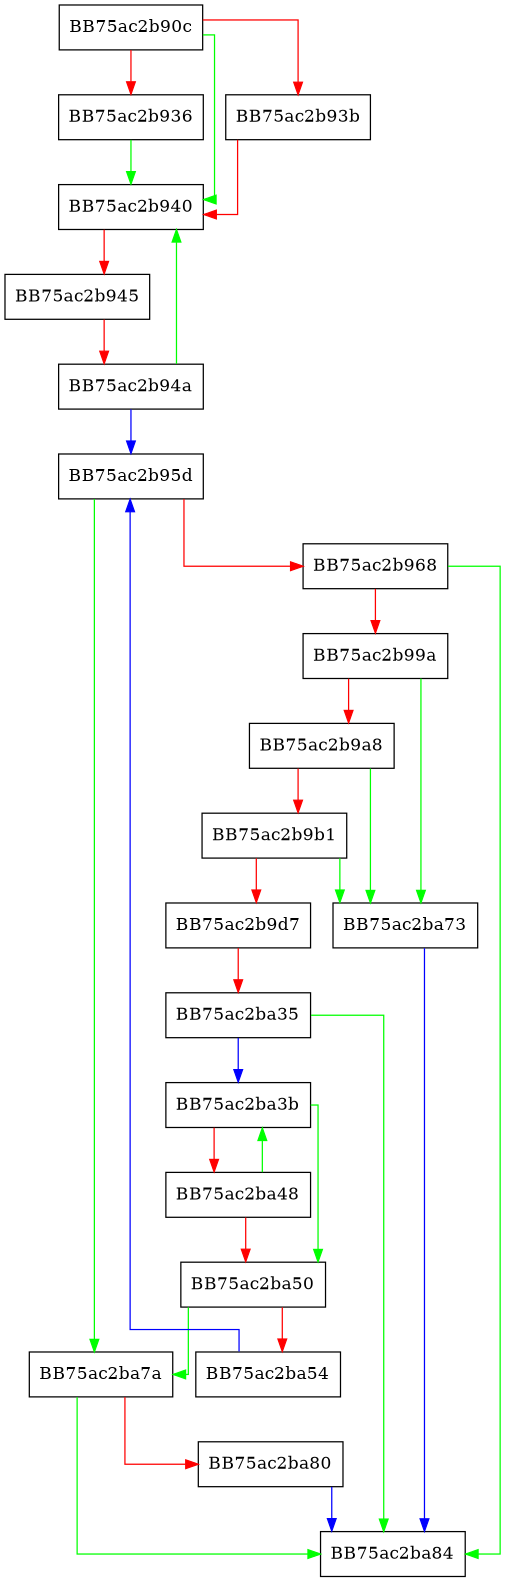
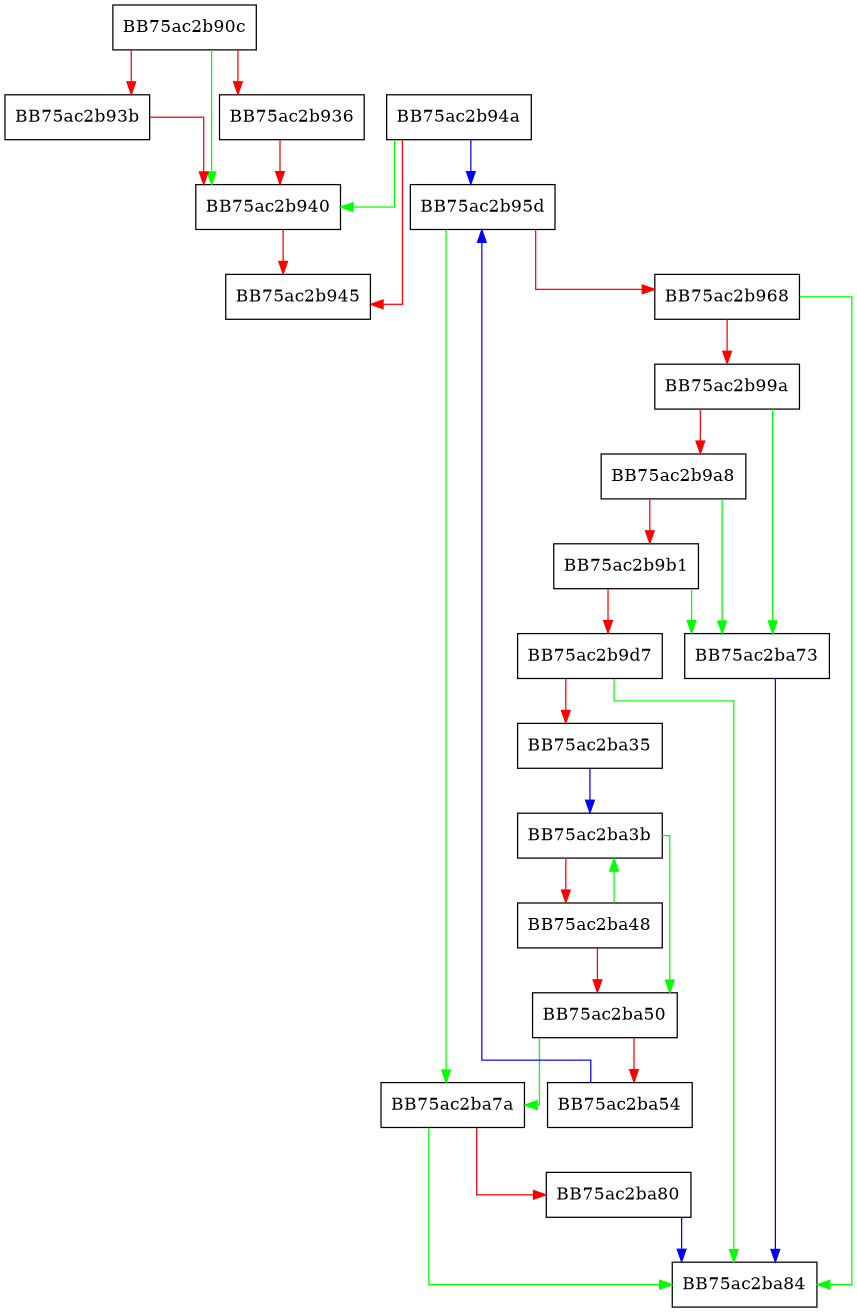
(131, 156) -> (280, 156)
(104, 335) -> (402, 232)
(384, 1231) -> (734, 904)
